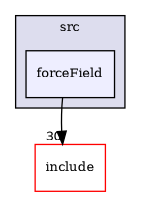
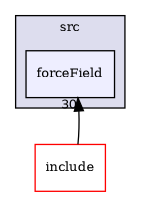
(62, 116) -> (79, 128)
